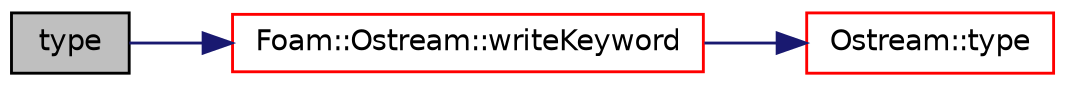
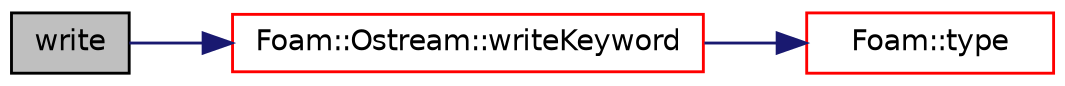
(70, 43) -> (70, 43)
(930, 43) -> (930, 43)
